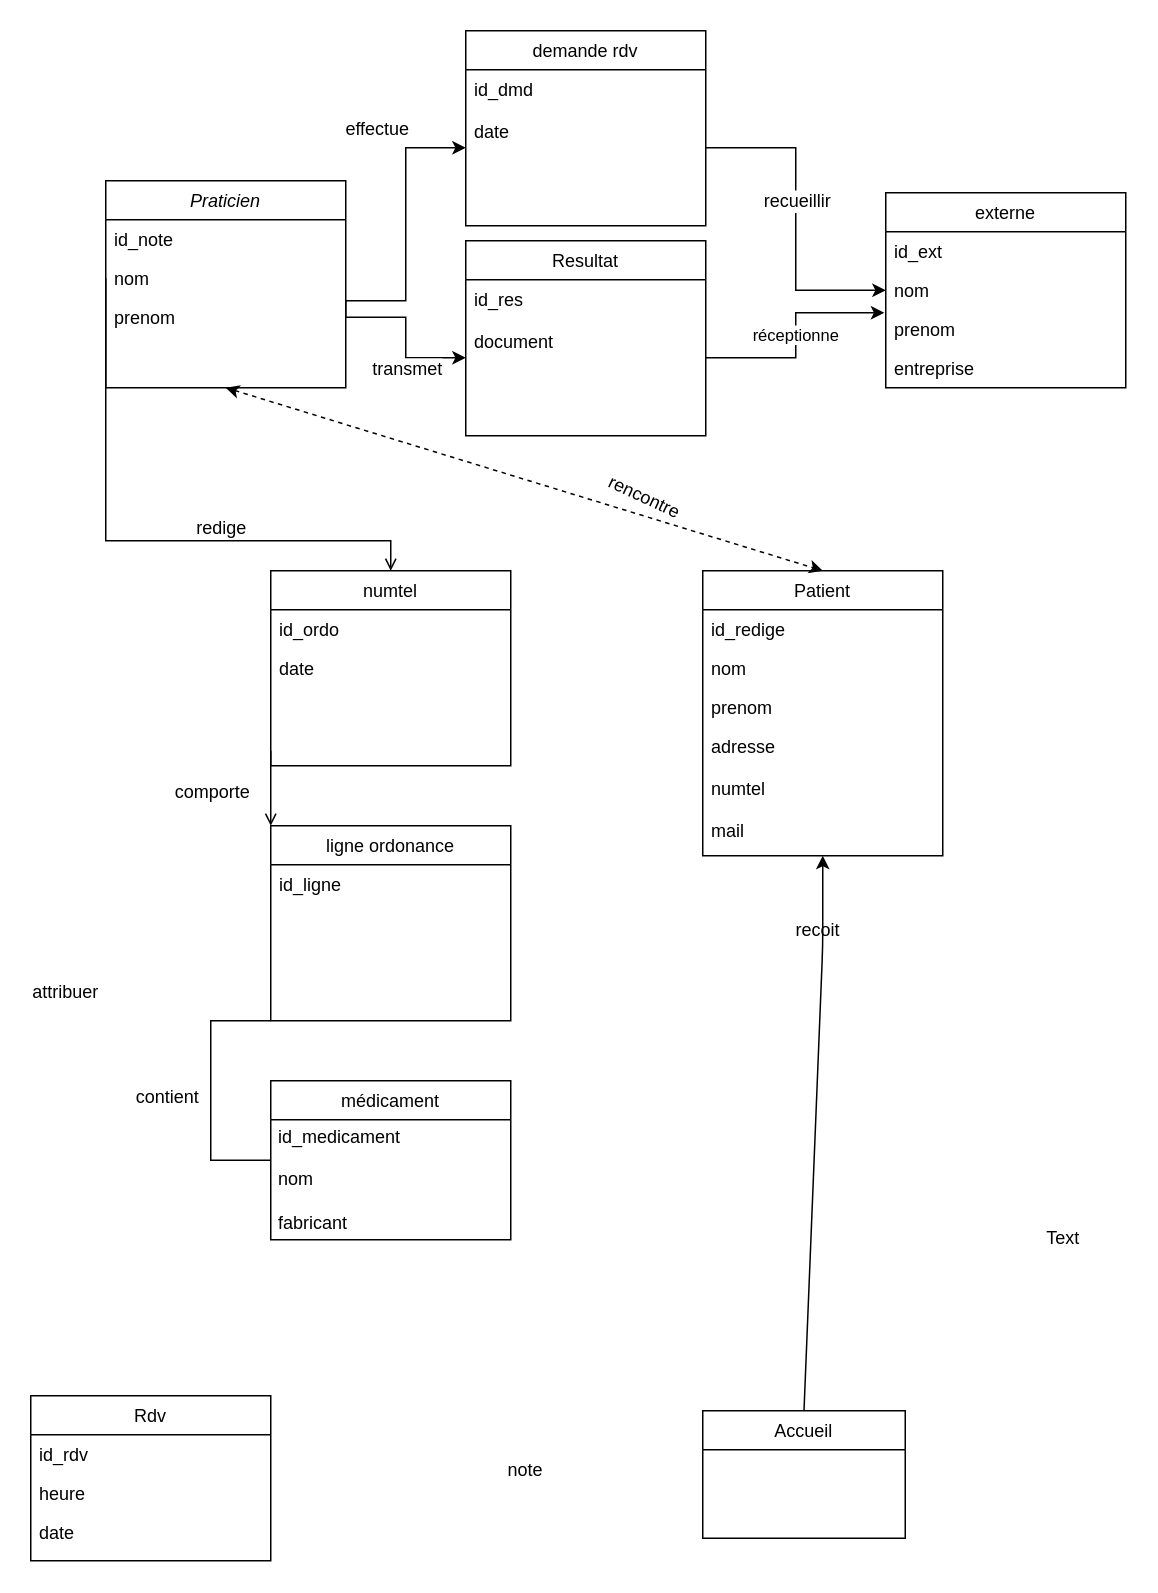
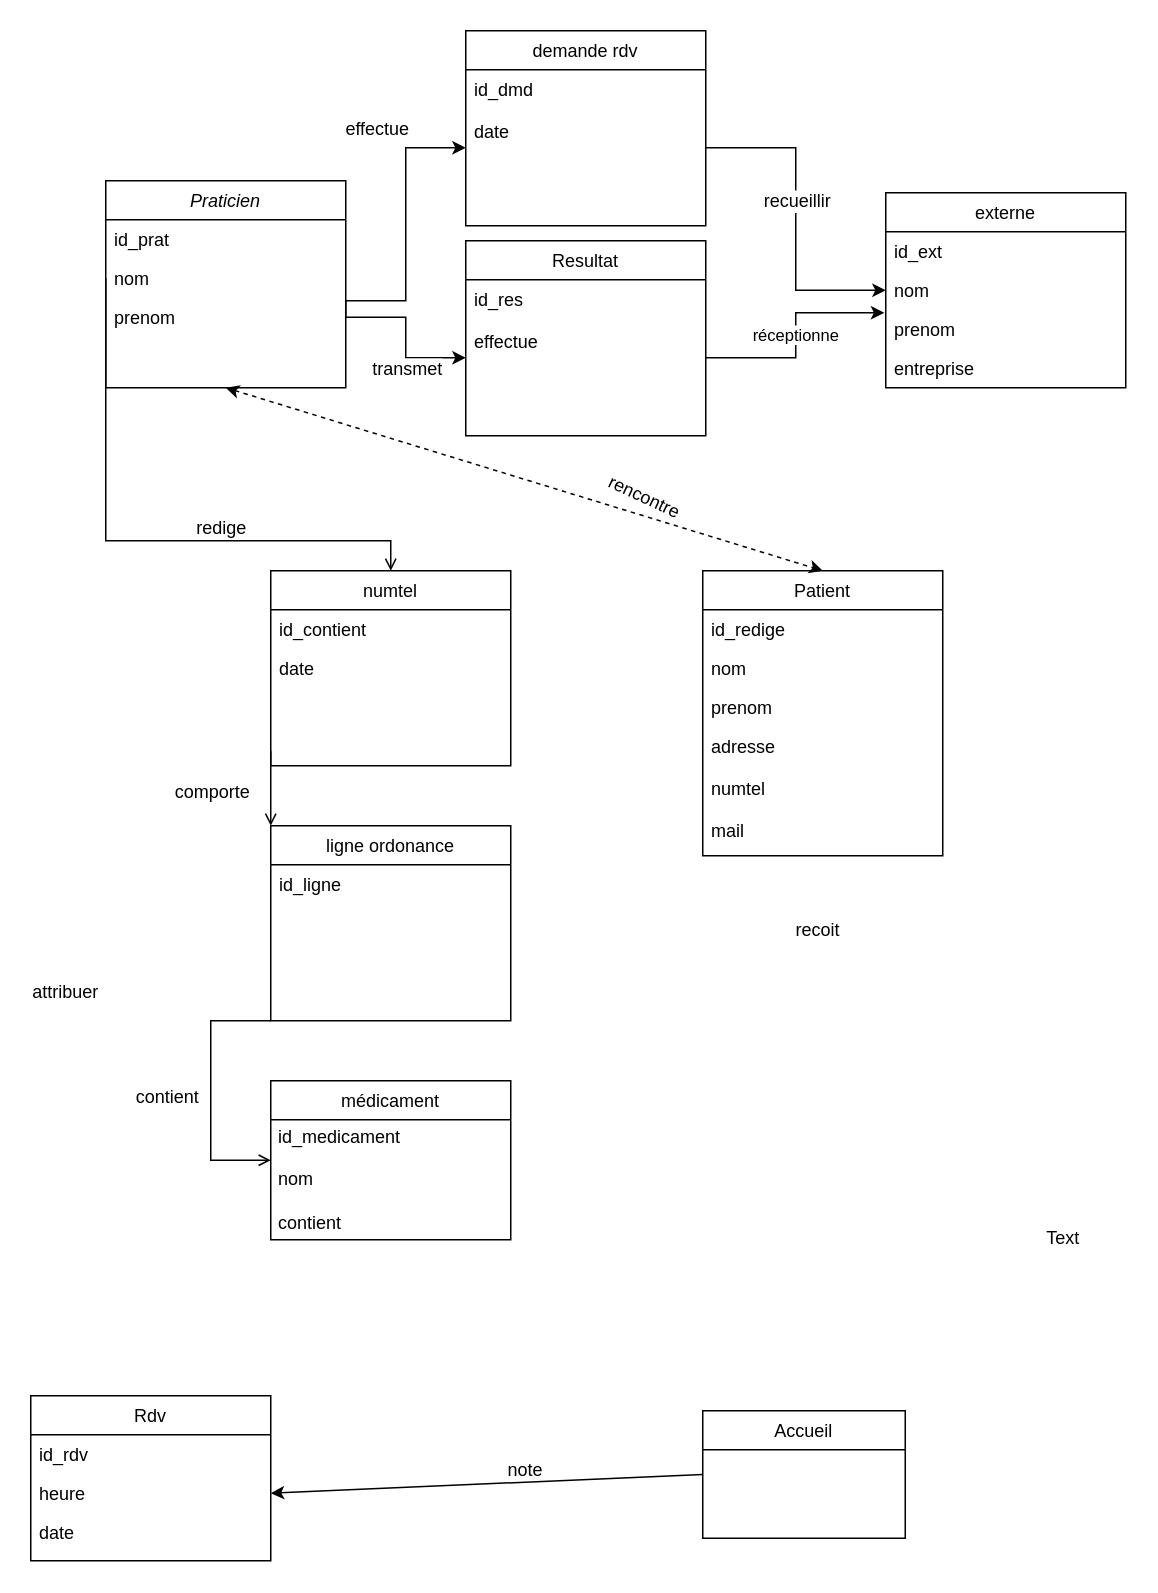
(147, 240) -> (147, 240)
(502, 300) -> (502, 300)
(312, 630) -> (330, 630)
(815, 1144) -> none
(264, 1160) -> (264, 1160)
(335, 1180) -> (335, 1180)
none -> (491, 1484)
